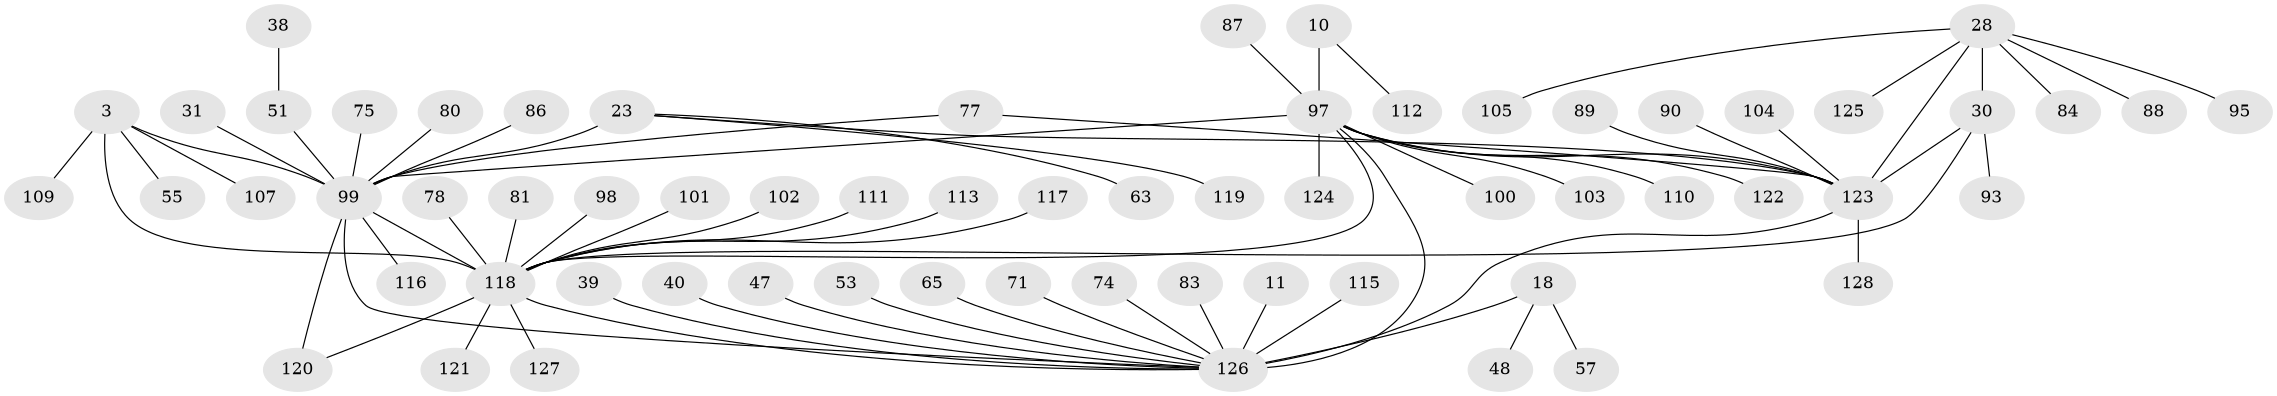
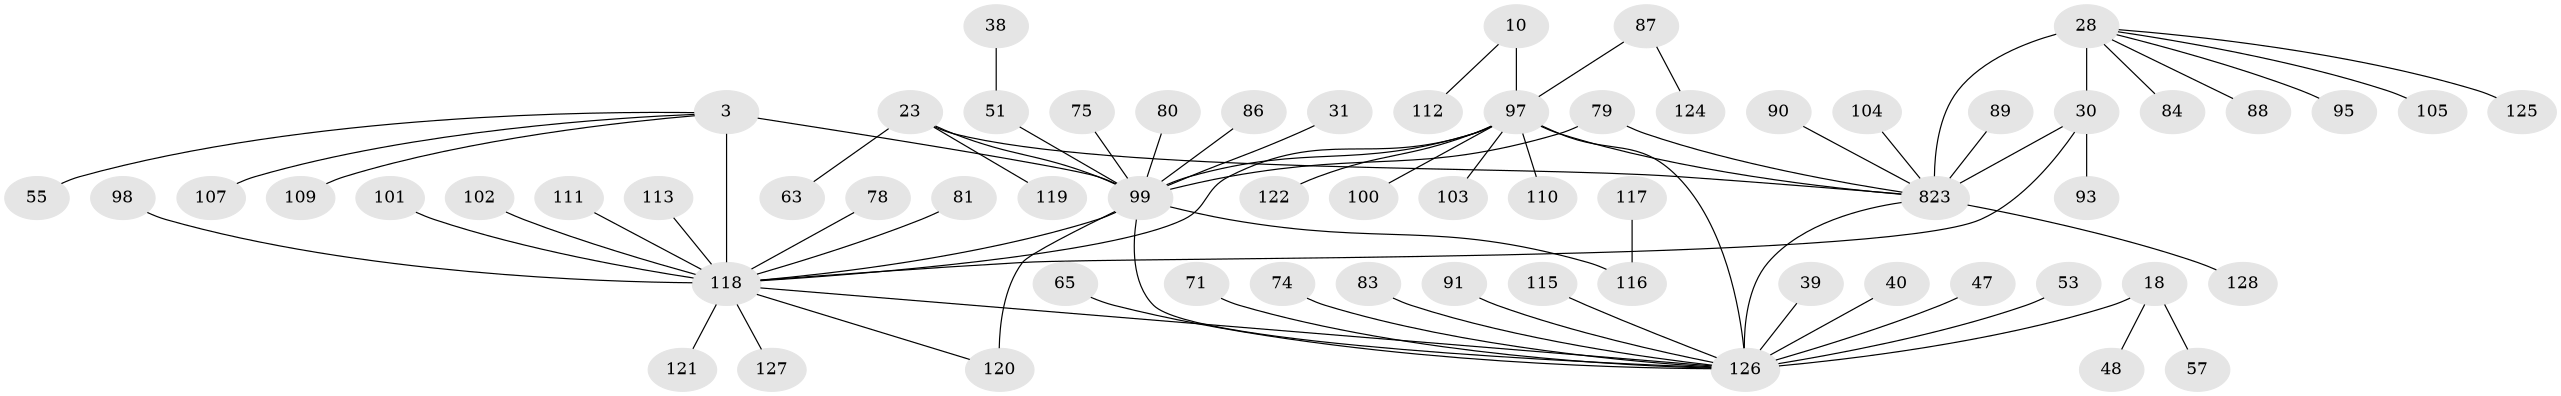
(971, 112) -> (1602, 112)
(1319, 155) -> (1668, 69)
(1858, 198) -> (1935, 198)
(853, 242) -> (1632, 241)
(1276, 284) -> (1454, 284)
